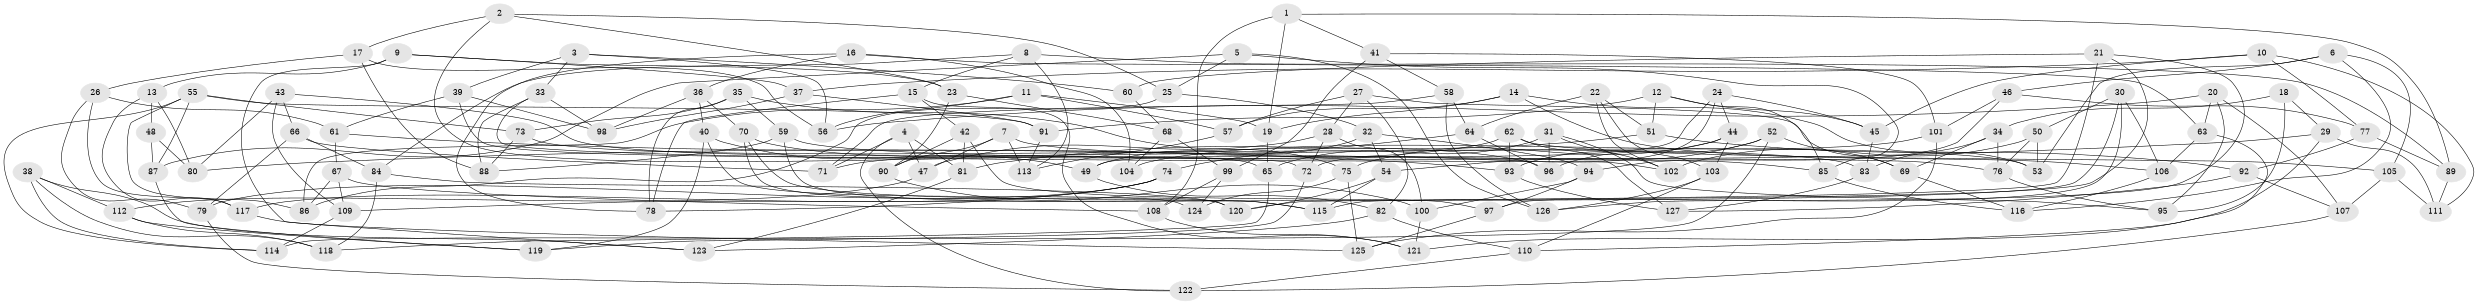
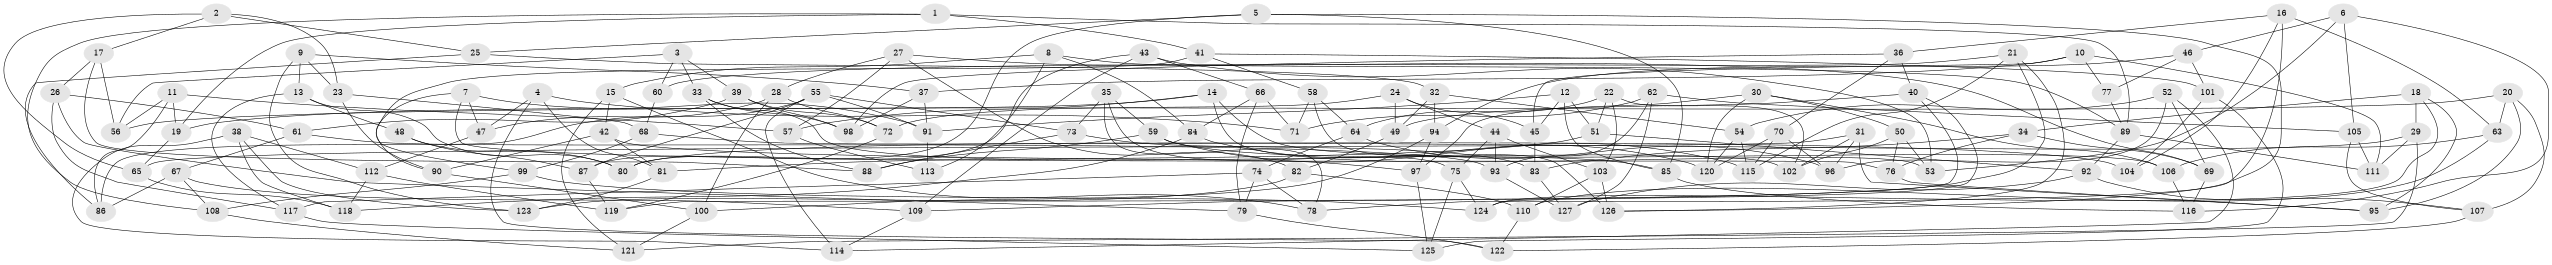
(1014, 152) -> (776, 104)
(2314, 153) -> (2106, 152)
none -> (1995, 200)
